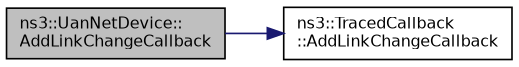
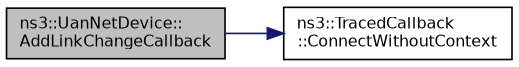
(398, 33) -> (398, 33)
